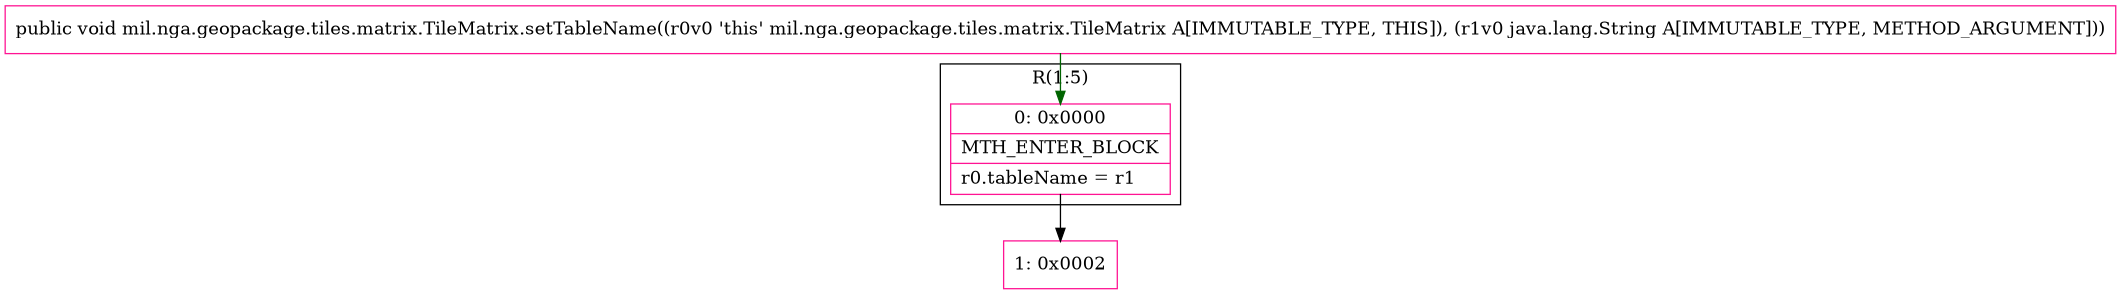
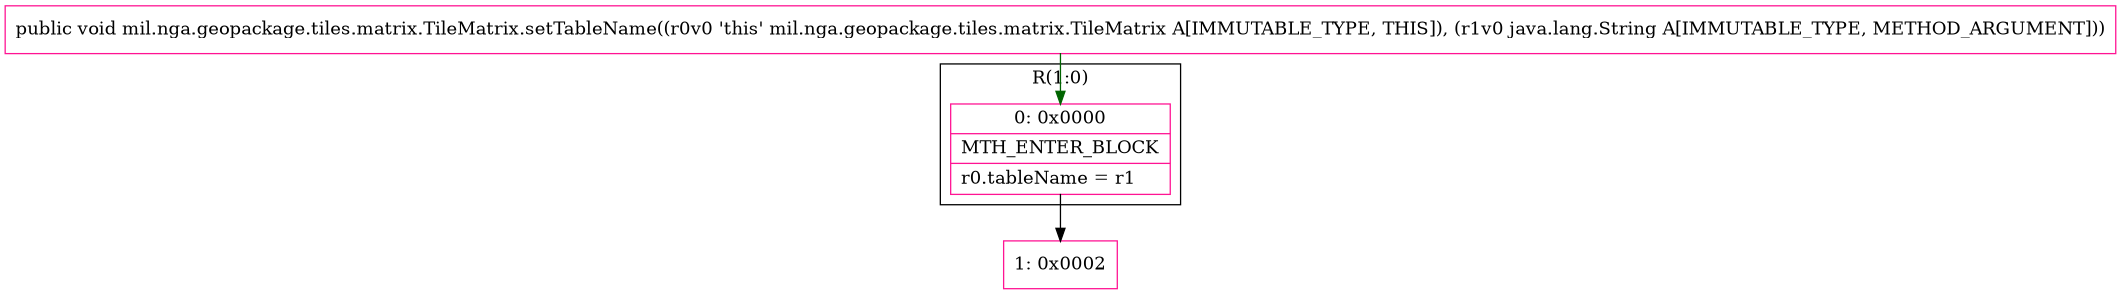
(1060, 79) -> (1060, 79)
